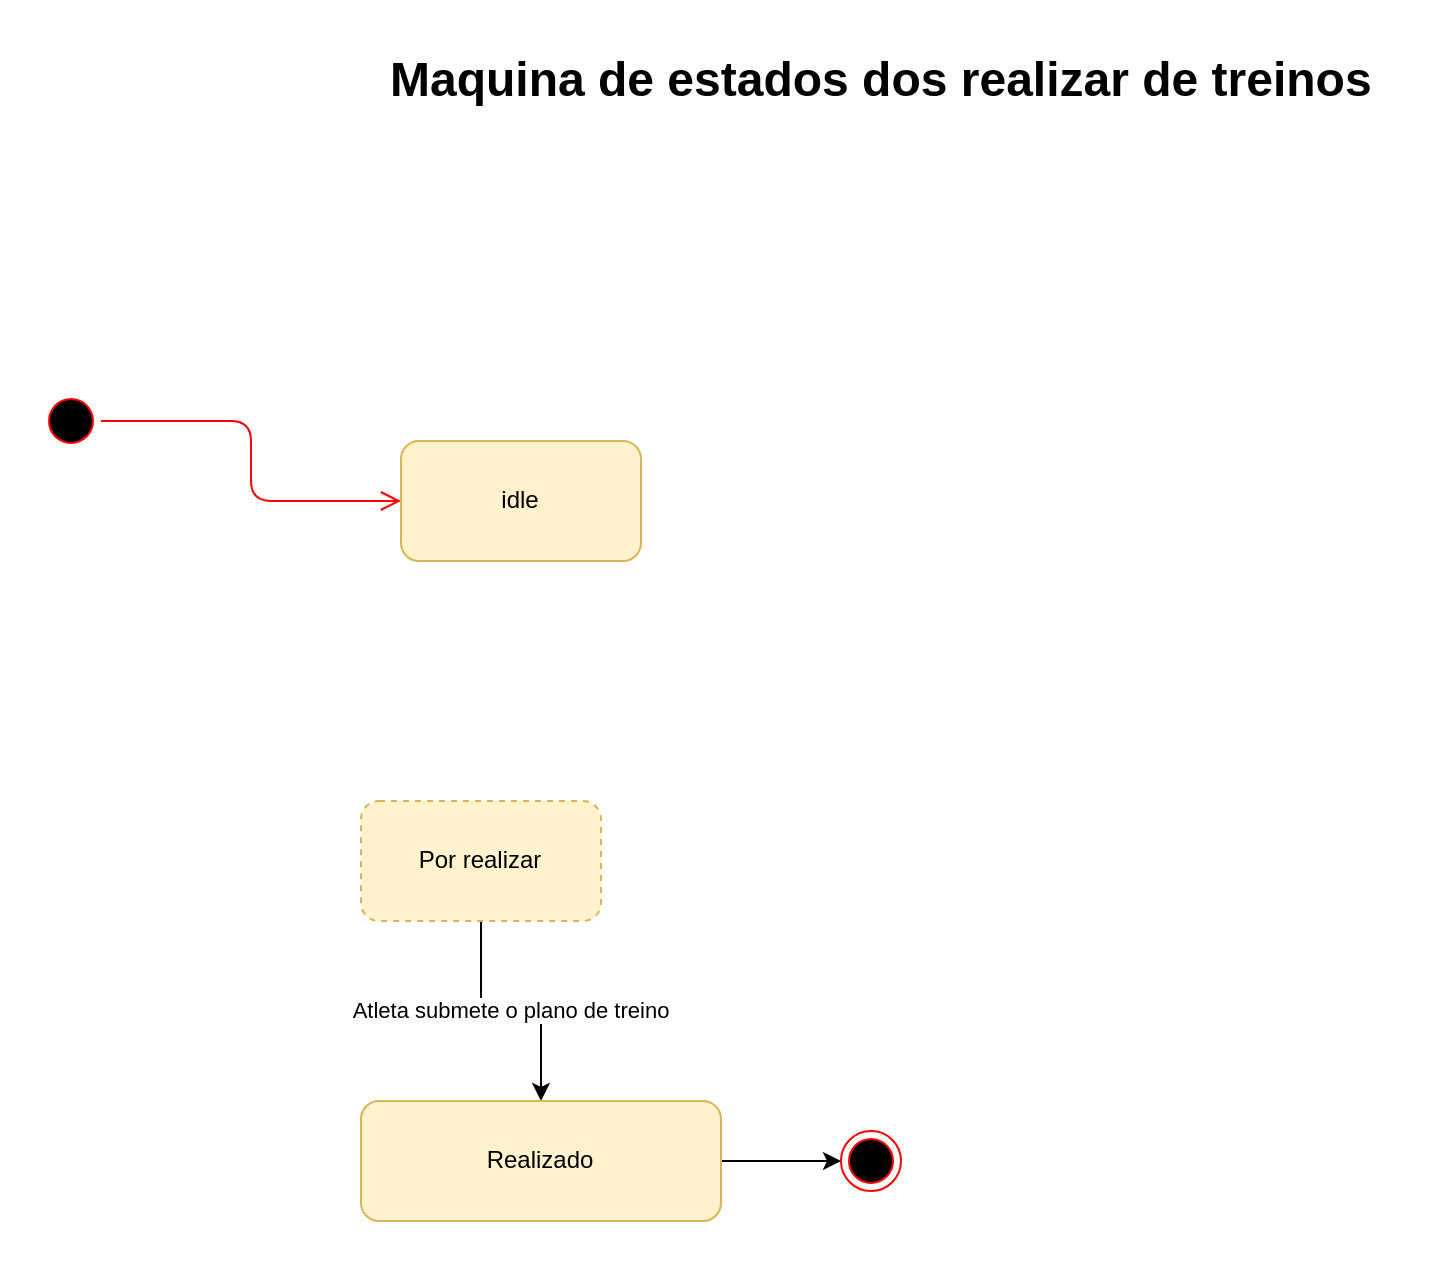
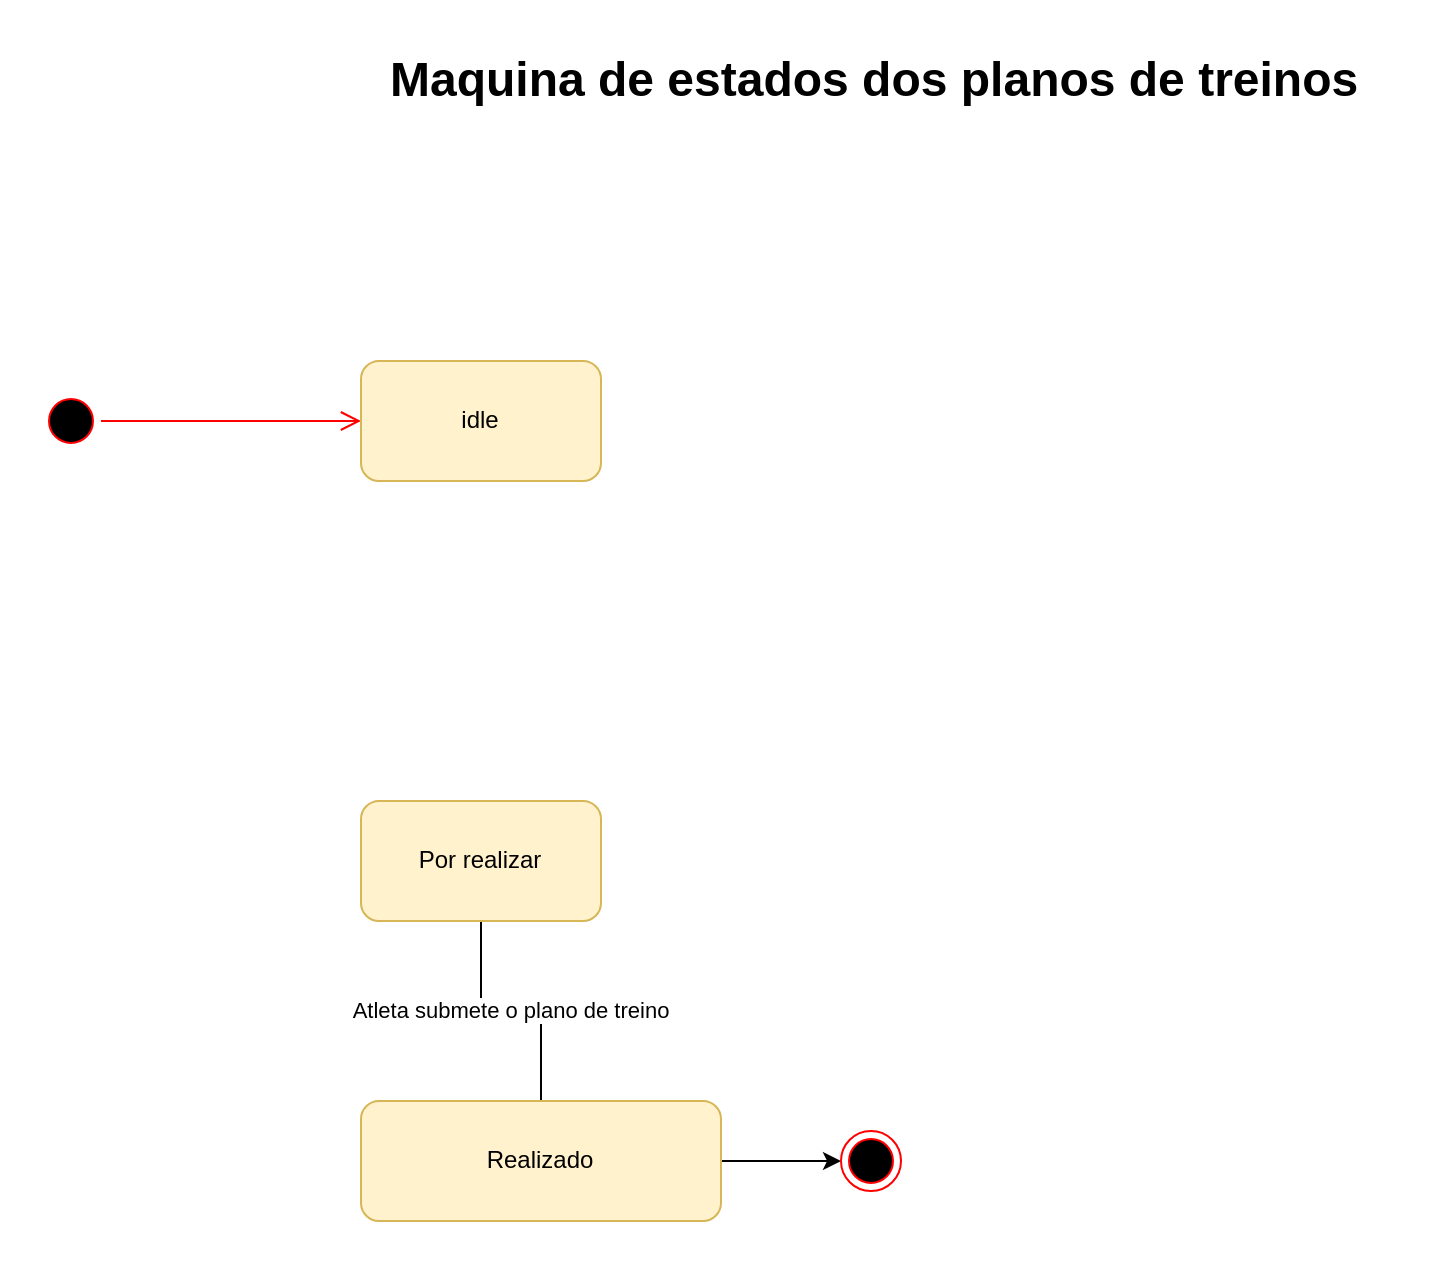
(642, 35) -> (632, 35)
(521, 501) -> (481, 421)
(481, 861) -> (481, 861)
(541, 1086) -> (541, 1091)
